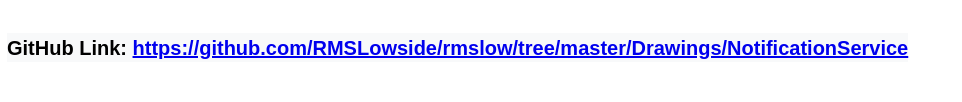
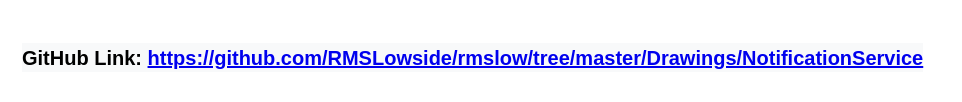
(466, 41) -> (481, 51)
